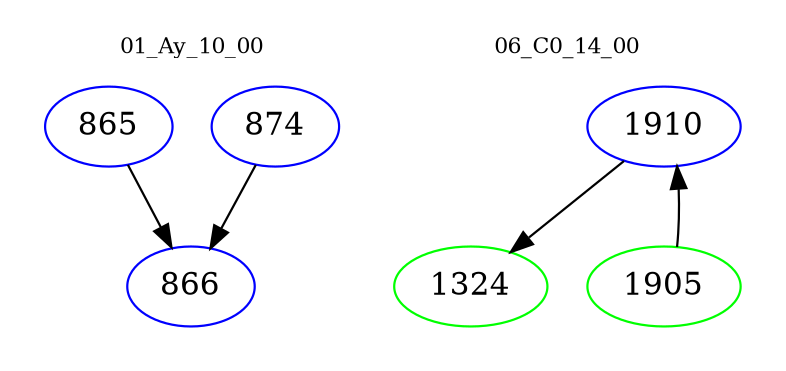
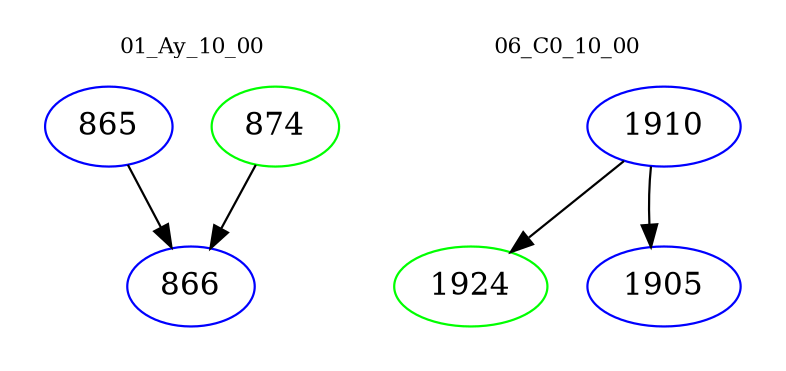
(567, 48) -> (567, 48)
(275, 127) -> (275, 127)
(679, 218) -> (649, 195)
(471, 286) -> (471, 286)
(664, 286) -> (664, 286)
